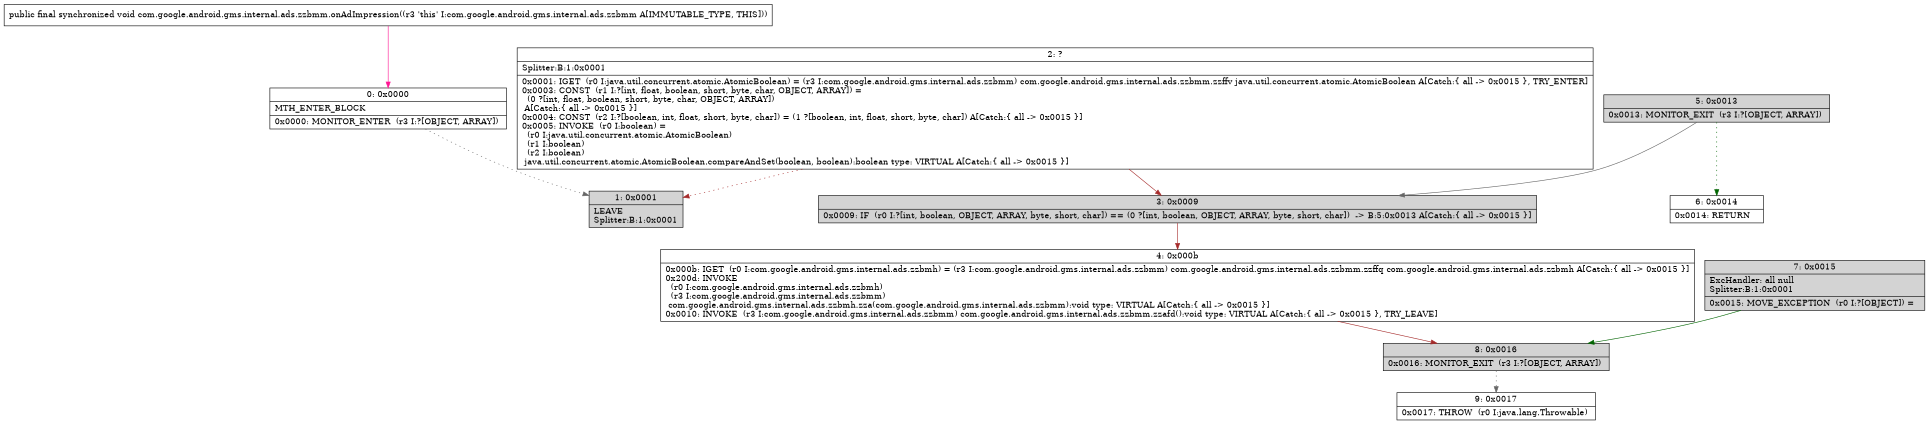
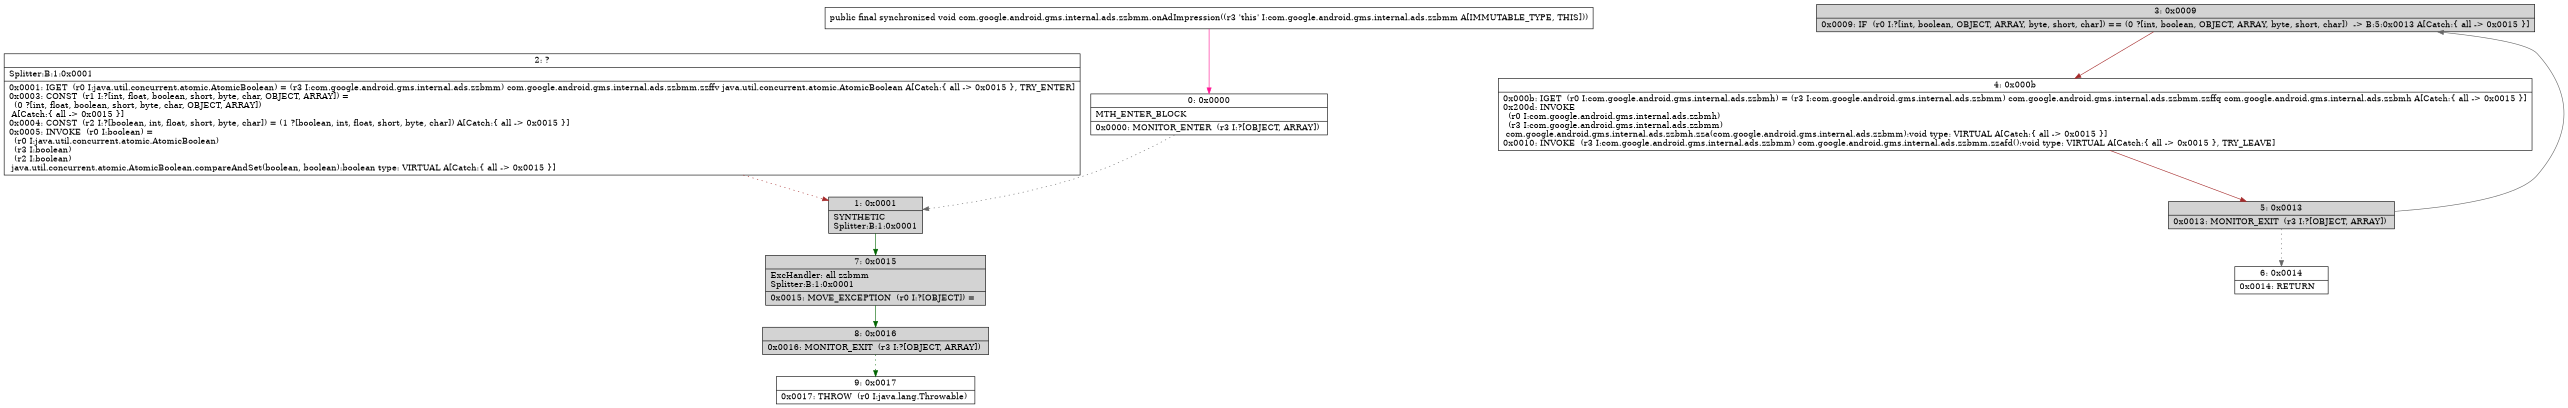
(553, 144) -> (40, 150)
(1717, 156) -> (2281, 245)
(1143, 180) -> none
(609, 211) -> (860, 217)
none -> (876, 241)
(1752, 281) -> (820, 276)
(1384, 332) -> (2175, 175)
(1496, 379) -> (876, 363)
